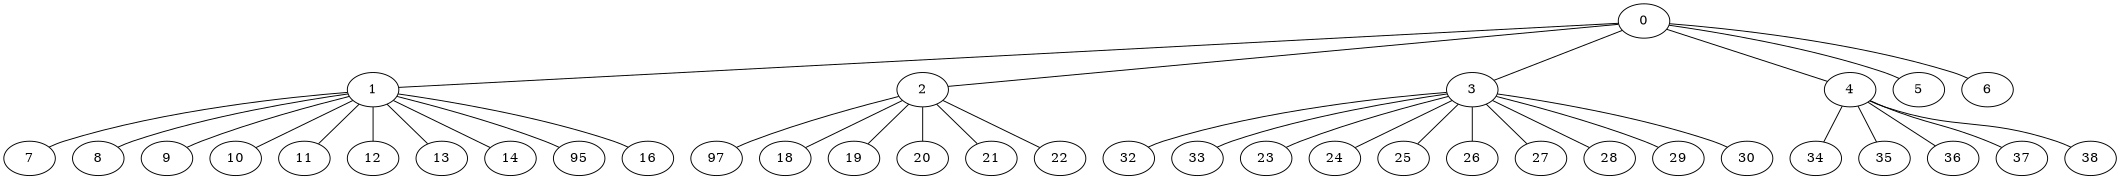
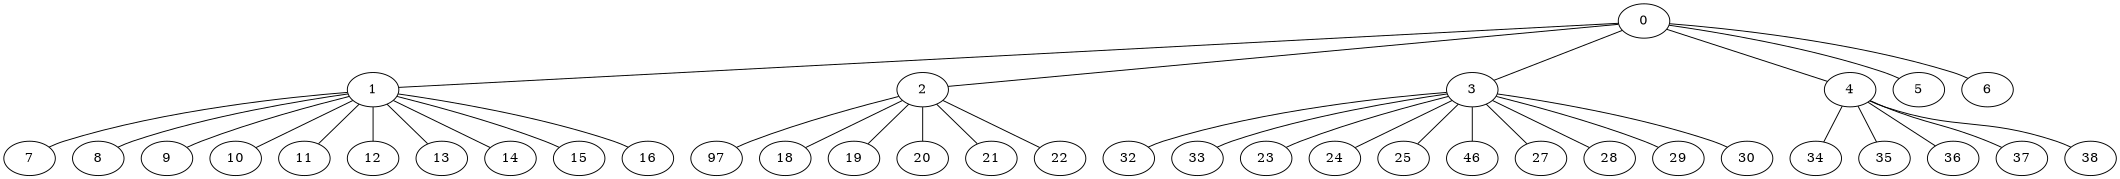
(579, 158) -> (579, 158)
(1472, 158) -> (1472, 158)
